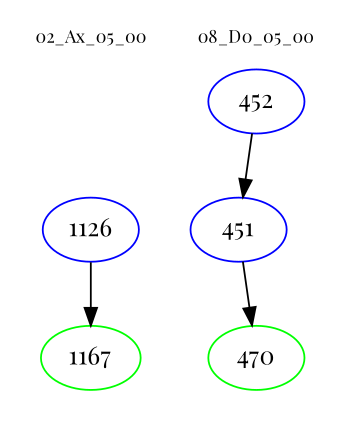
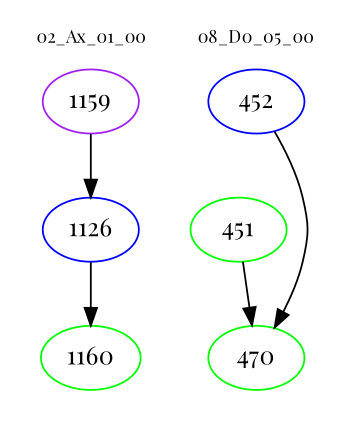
(92, 38) -> (92, 38)
none -> (91, 101)
(249, 156) -> (307, 221)
(239, 230) -> (239, 230)
(91, 358) -> (91, 358)
